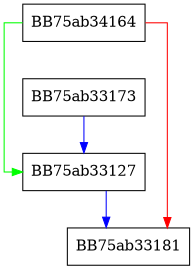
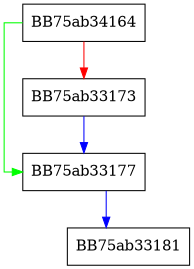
(167, 109) -> (84, 55)
(84, 172) -> (84, 172)
